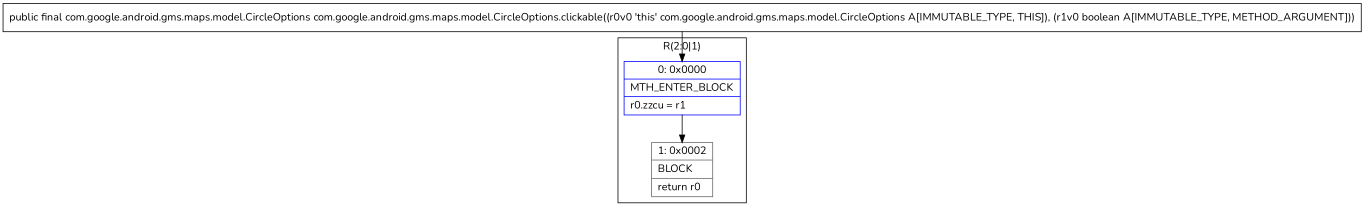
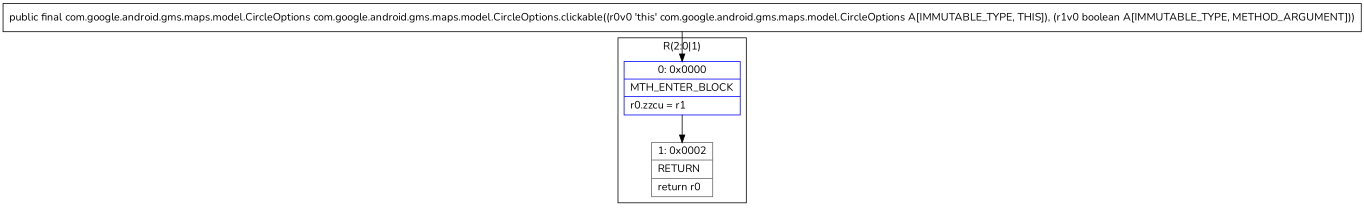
(675, 169) -> (679, 169)
